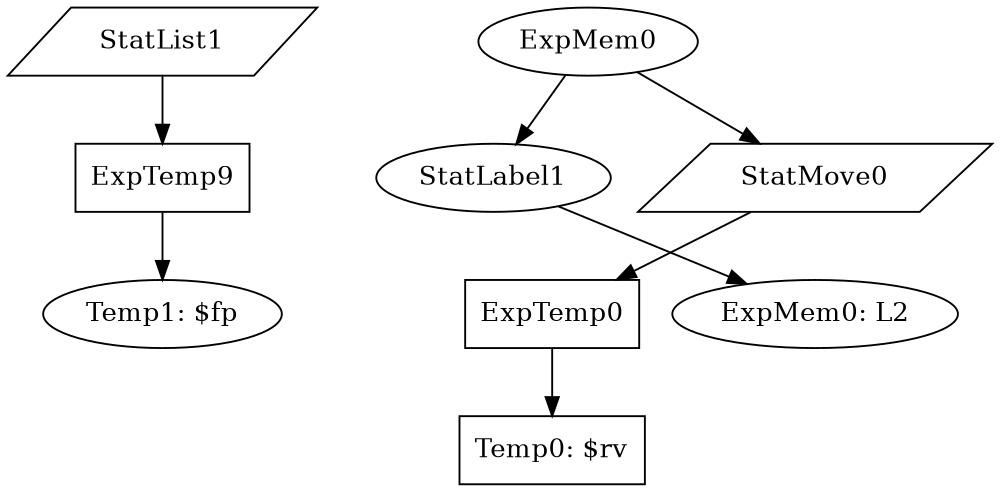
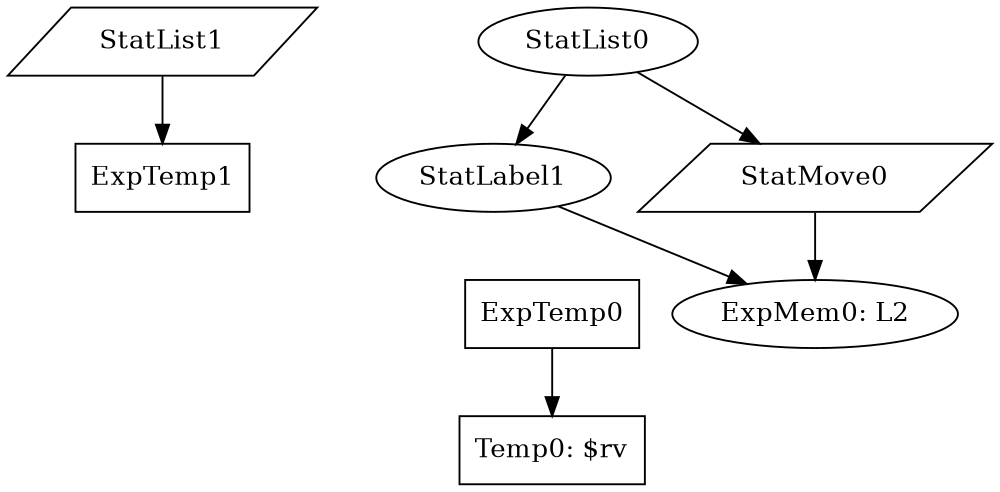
(588, 42) -> (588, 42)
(162, 178) -> (162, 178)
(692, 241) -> (815, 237)
(162, 314) -> none
